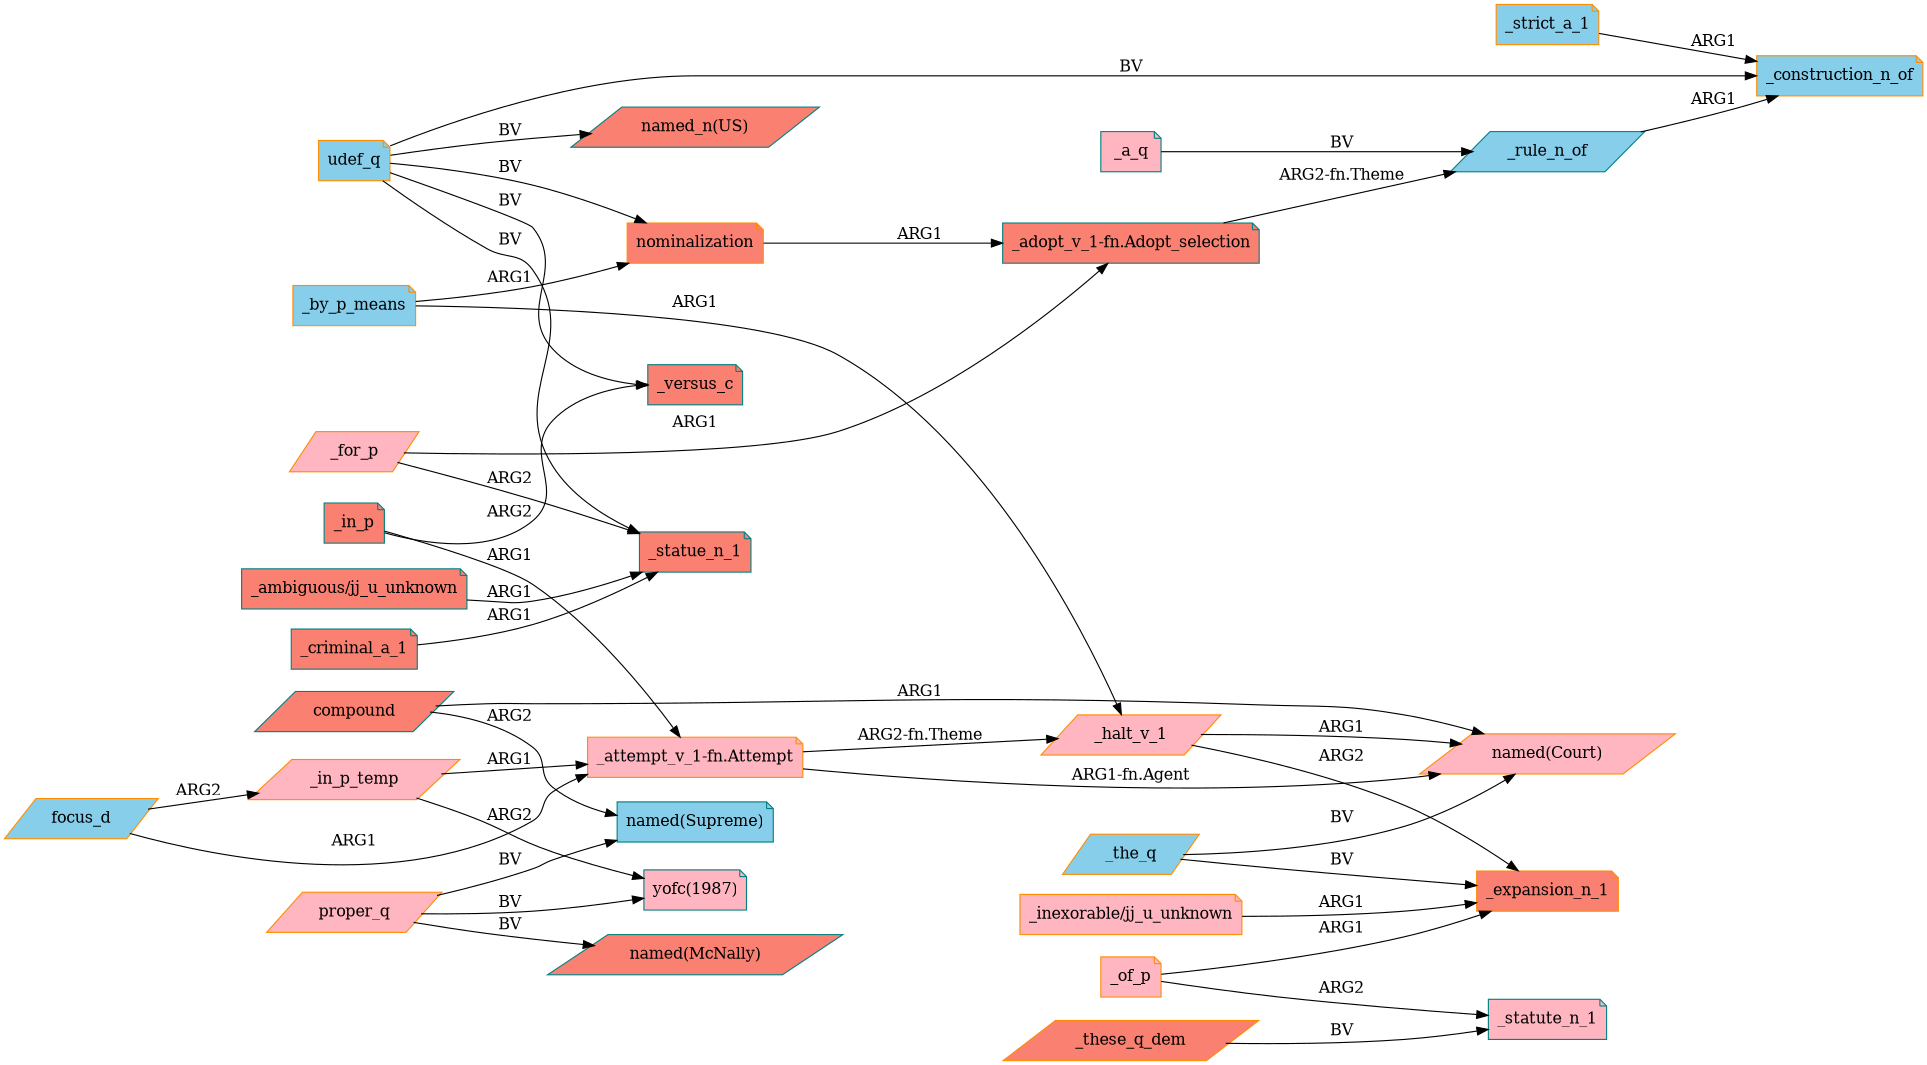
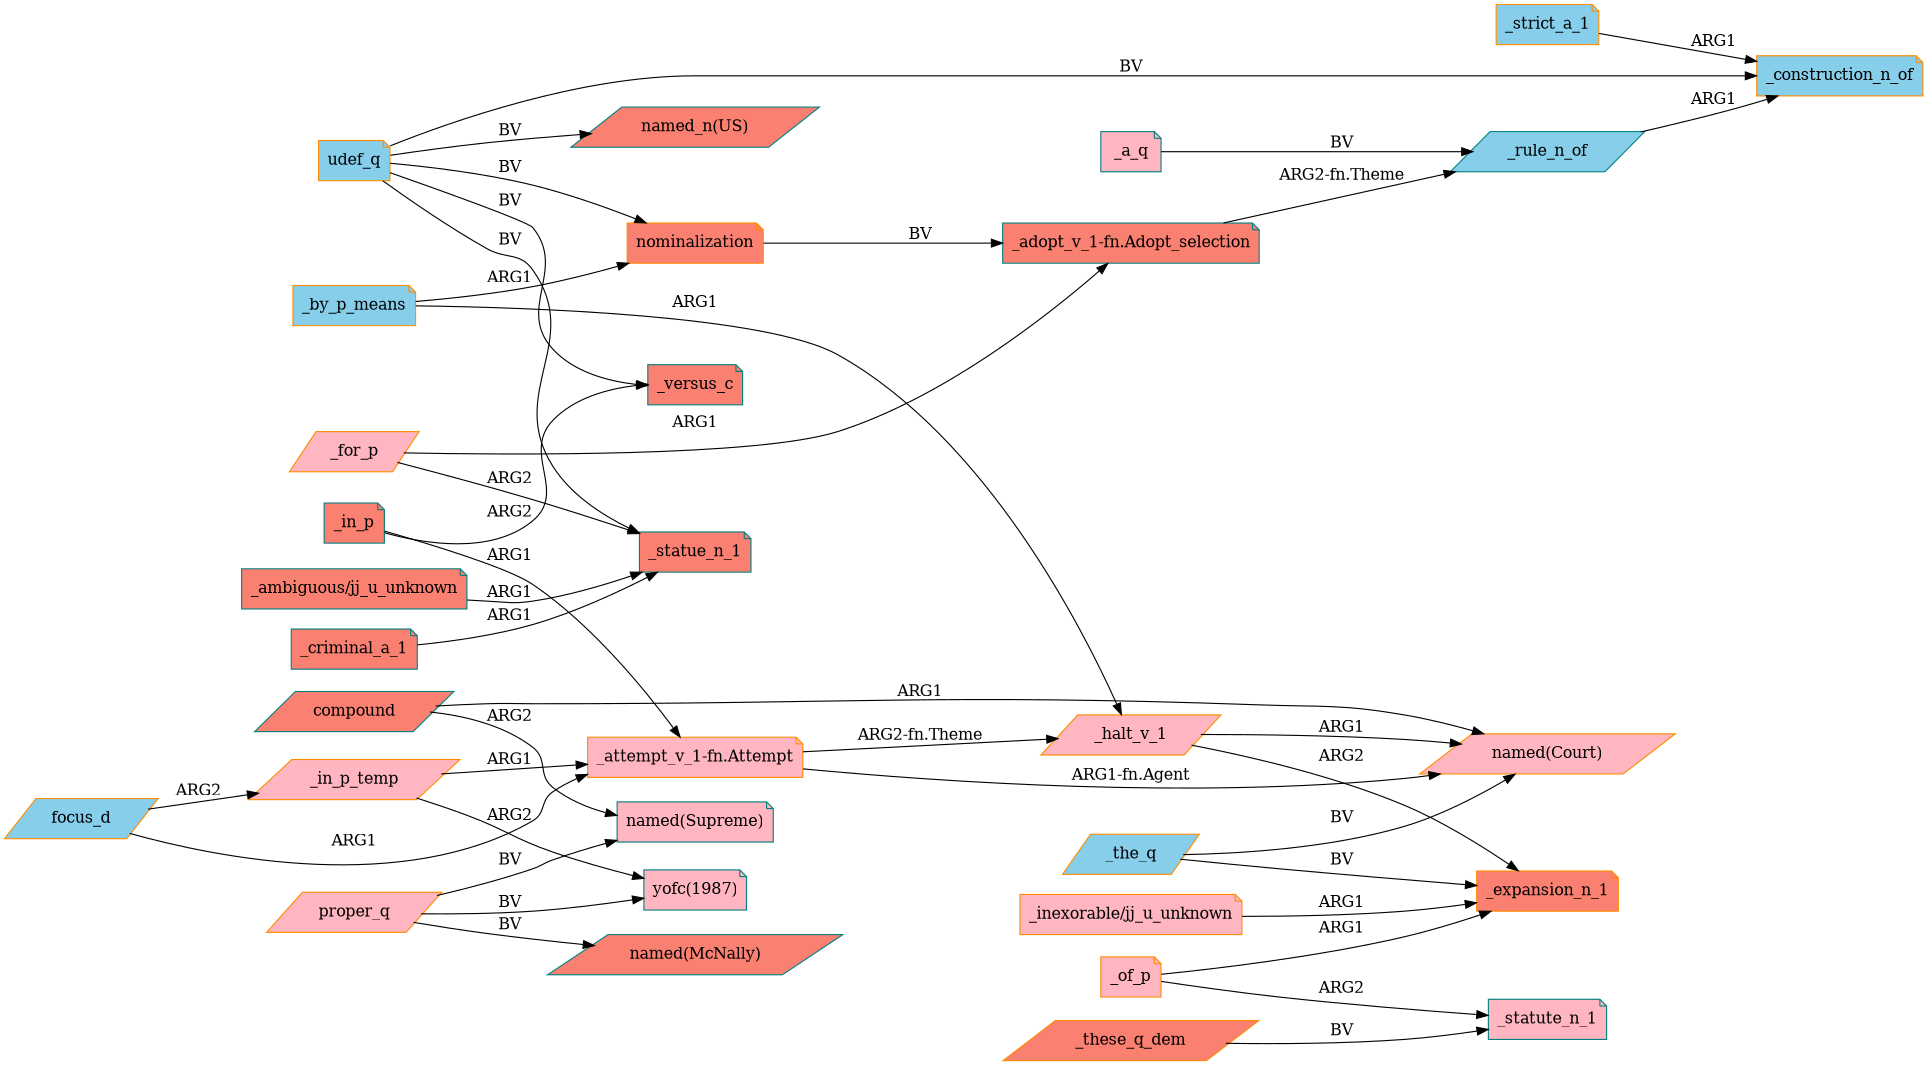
(920, 235) -> (920, 235)
(695, 822) -> (695, 822)
